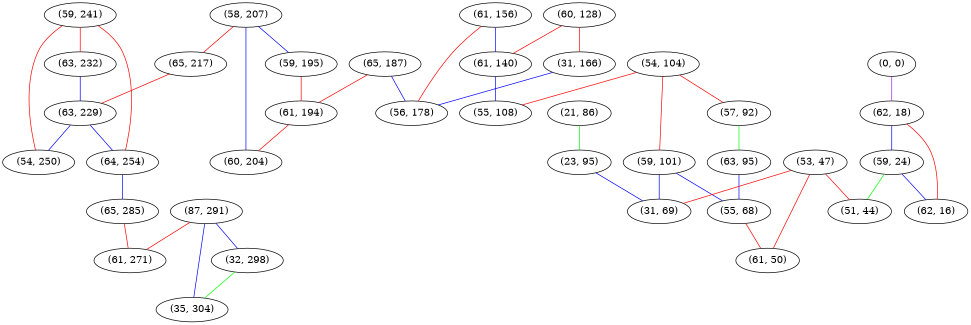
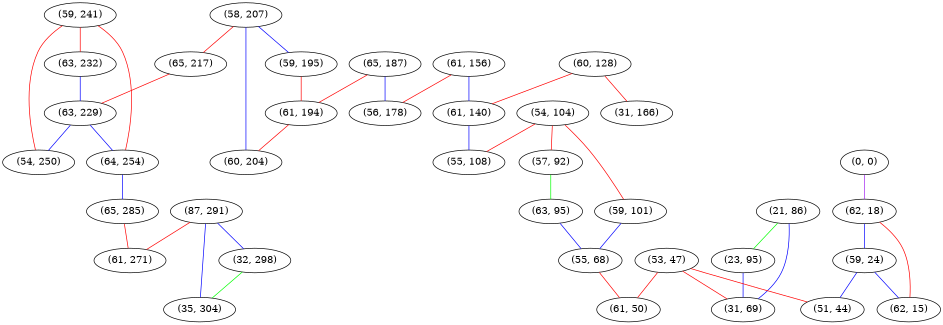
(501, 87) -> none
(659, 187) -> (784, 266)
(876, 187) -> (849, 285)
(936, 211) -> (909, 310)
